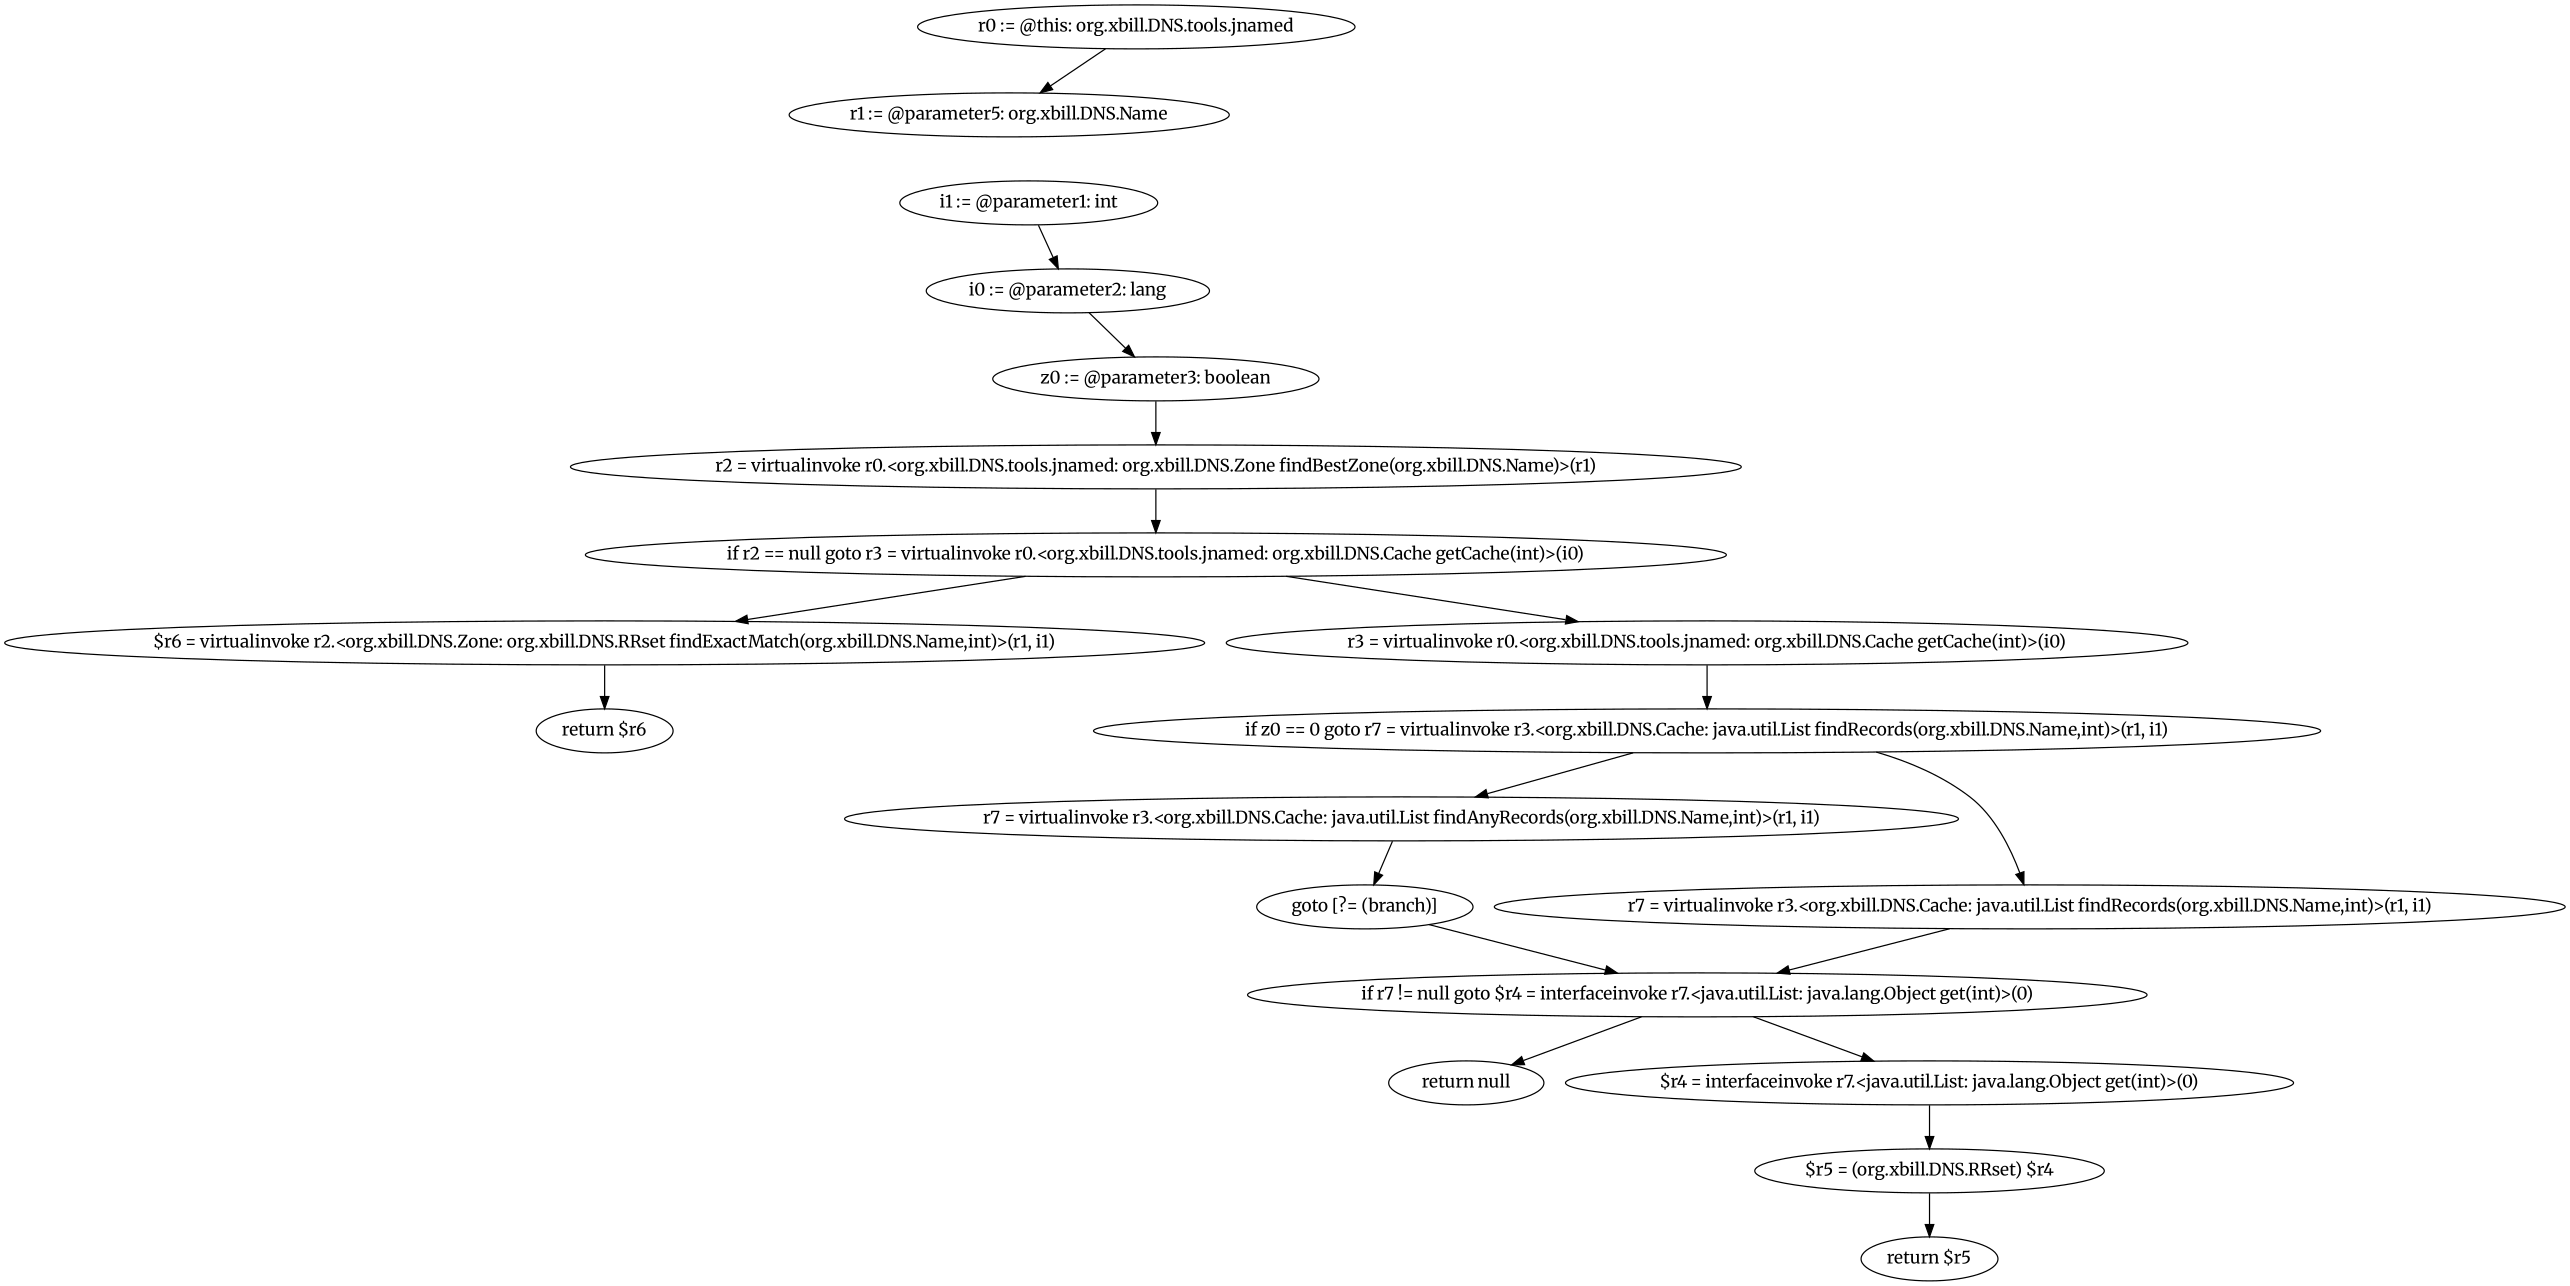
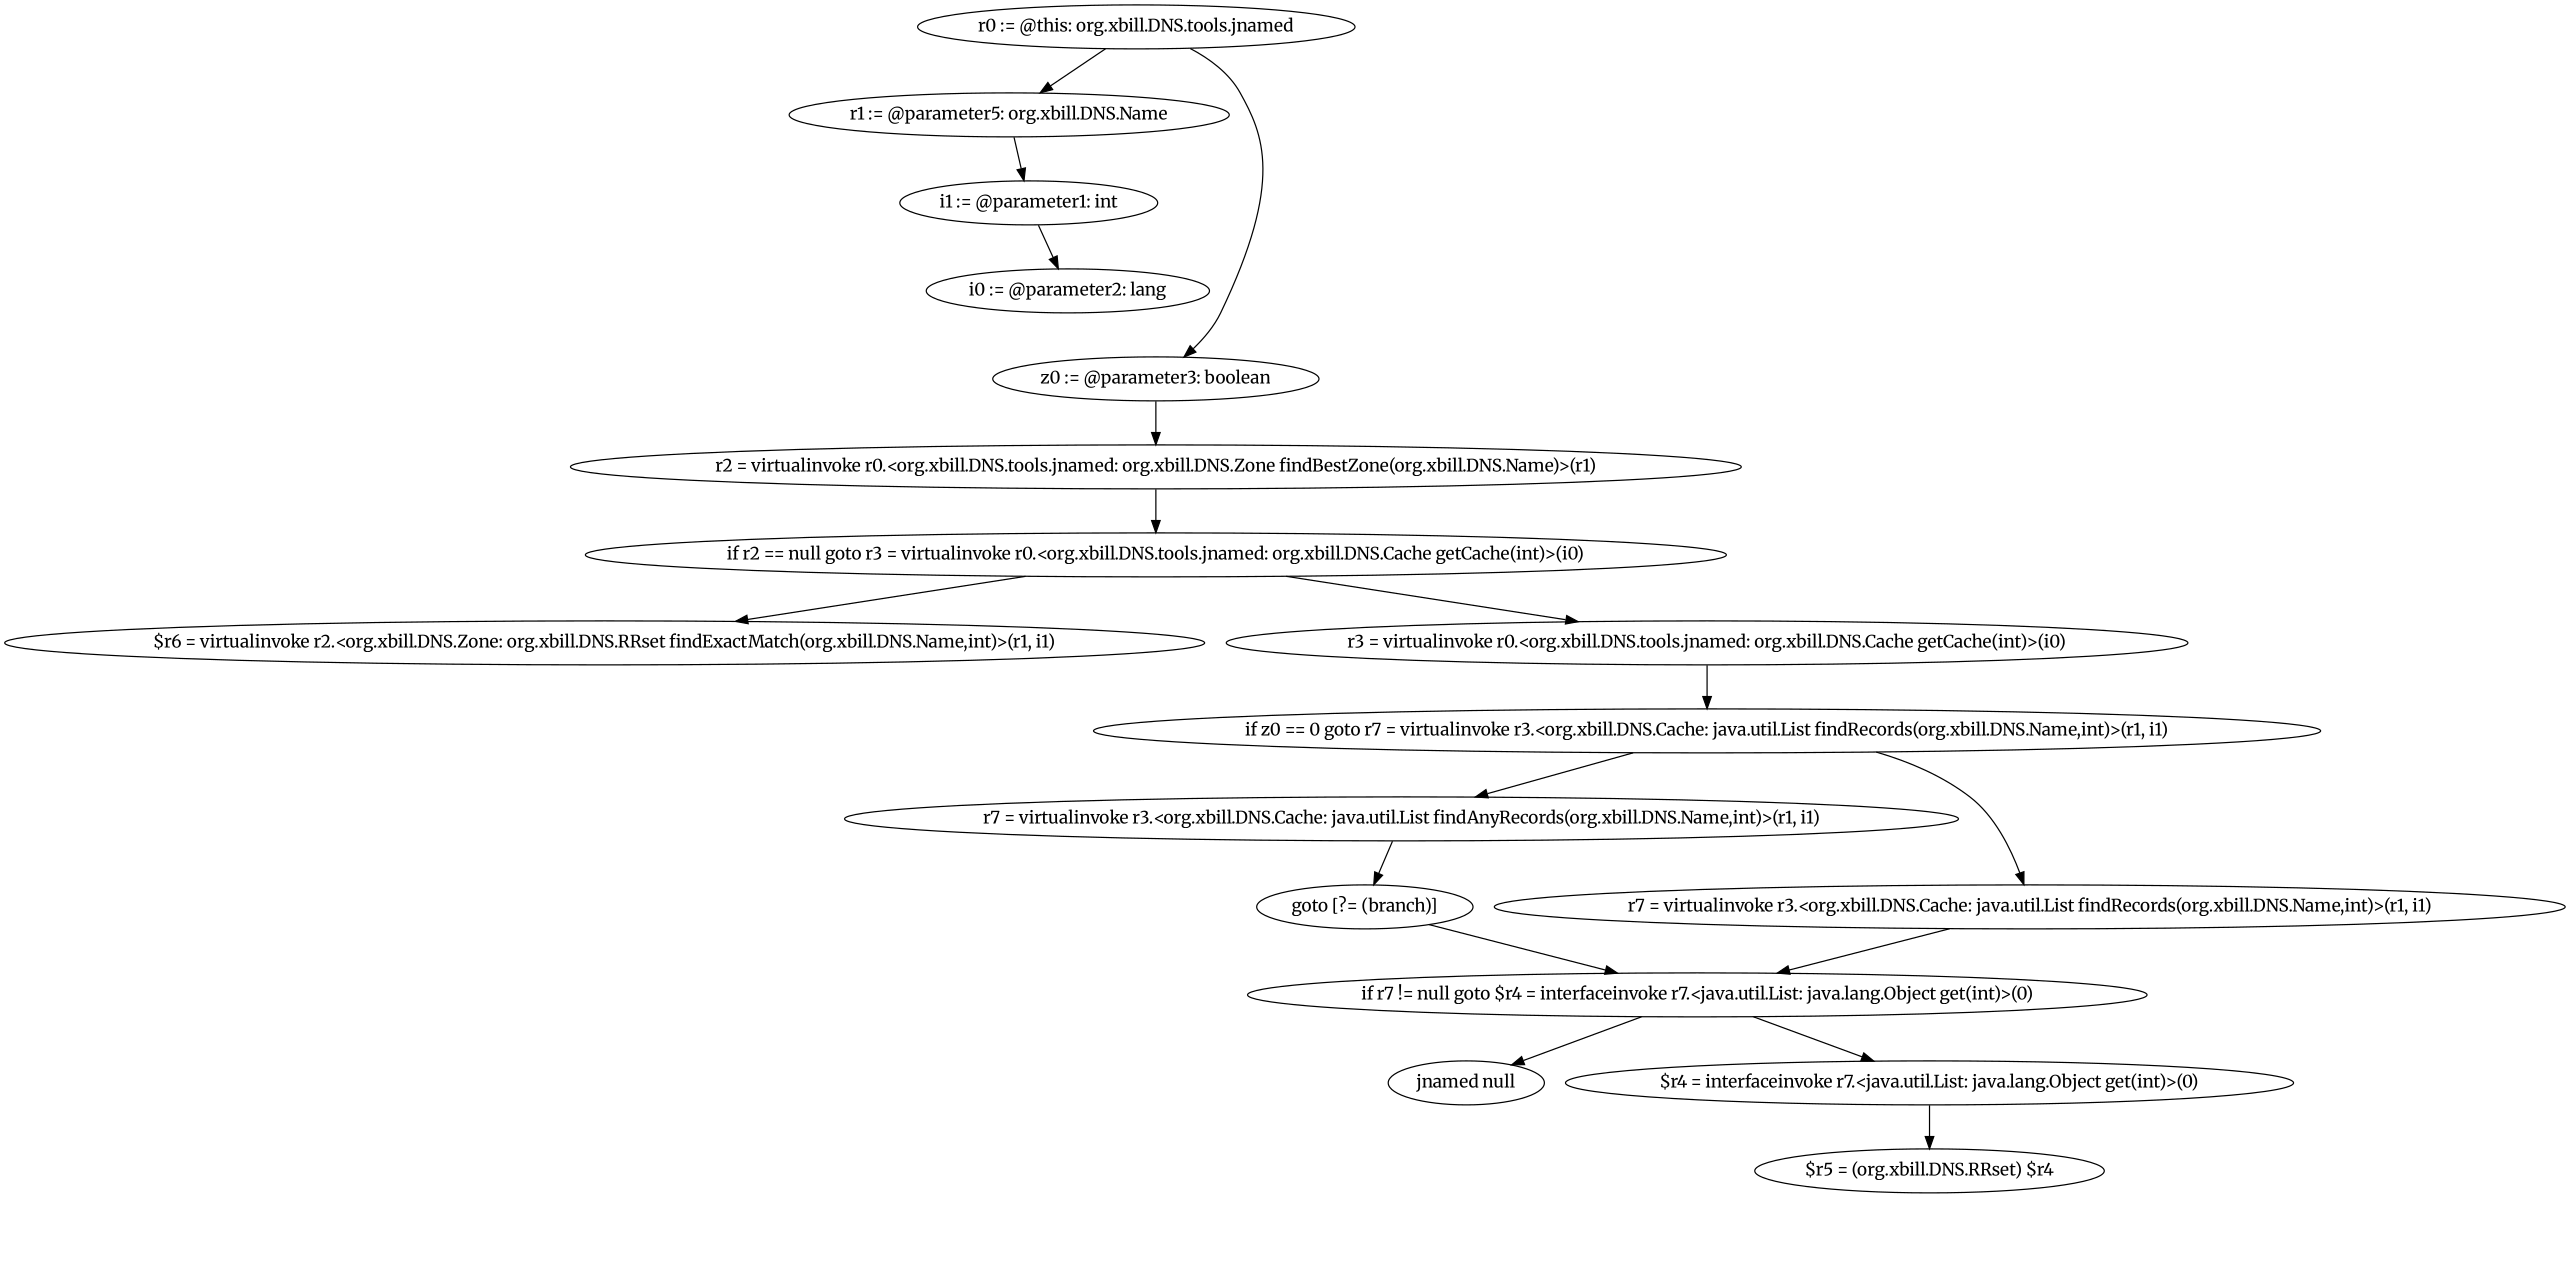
none -> (1018, 153)
(1107, 331) -> (1261, 193)
(605, 731) -> none
(1466, 1083) -> (1466, 1083)
(1930, 1259) -> none
